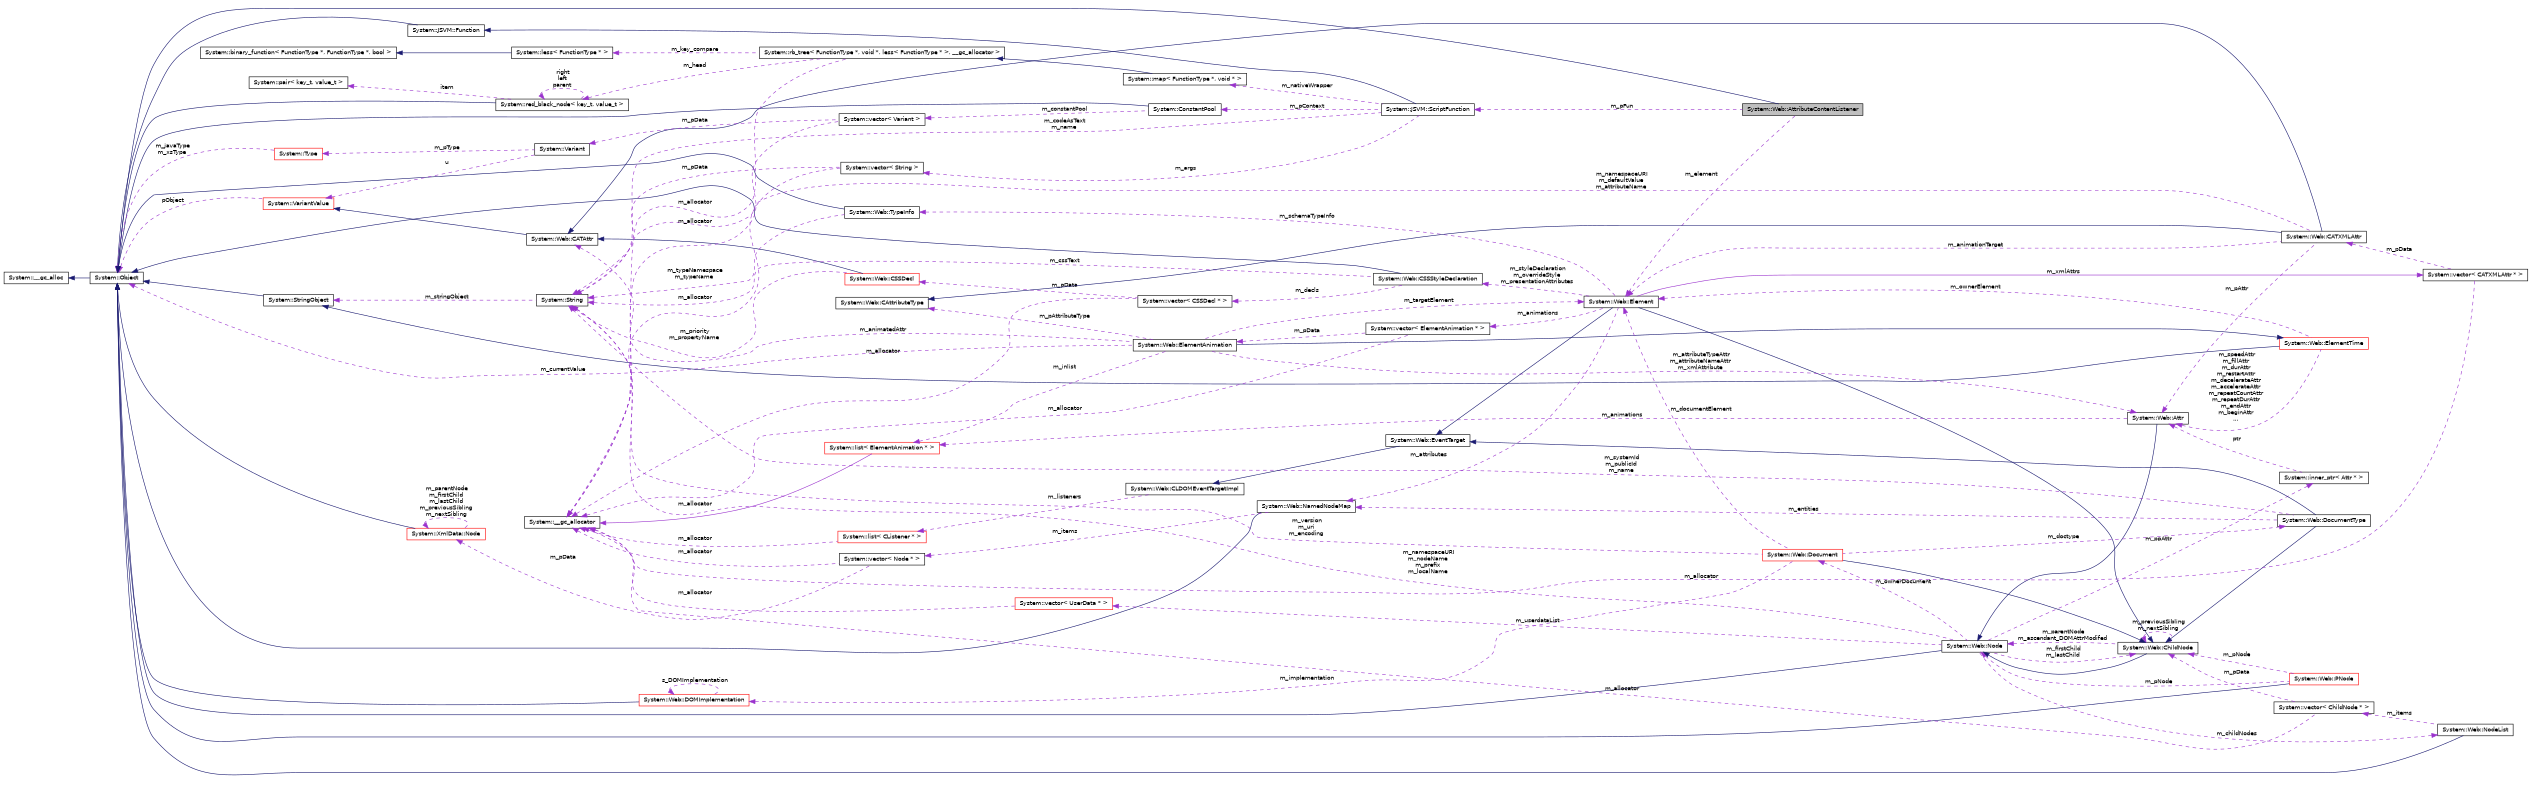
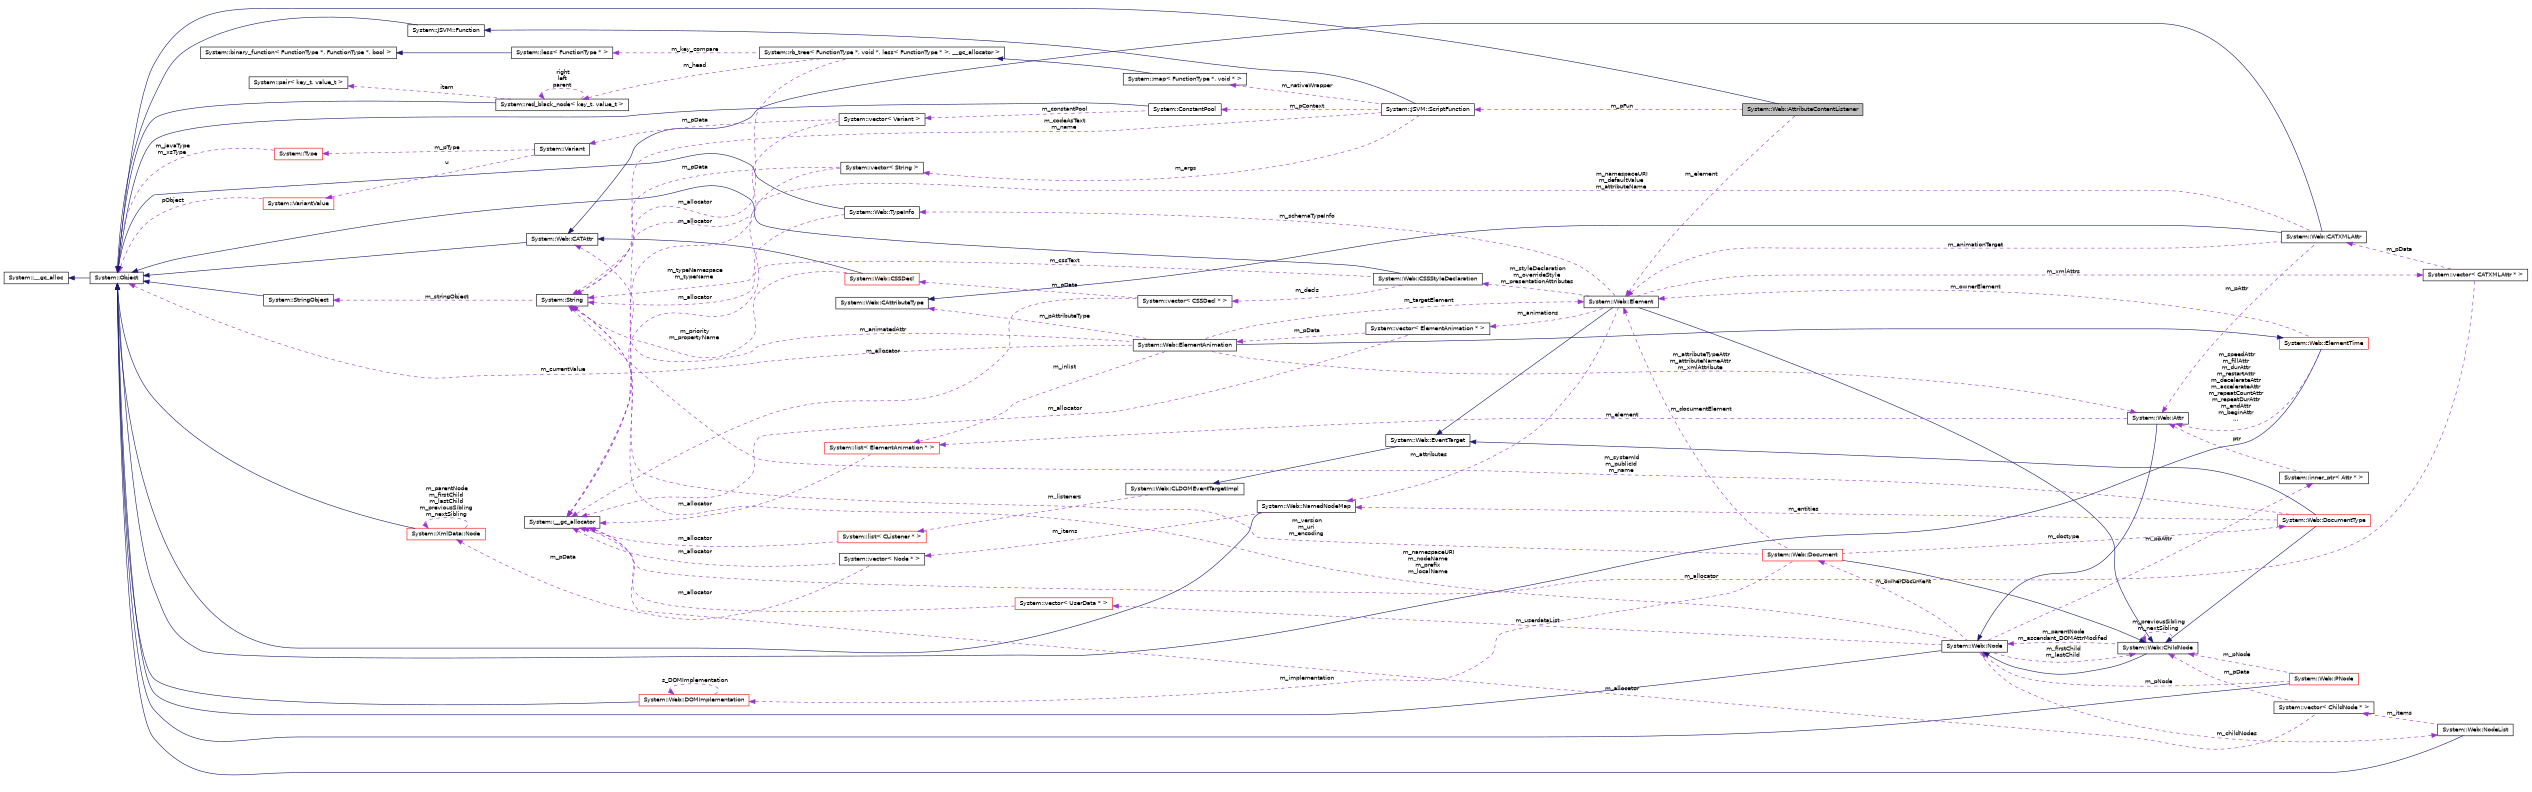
(433, 222) -> (338, 259)
(2026, 275) -> (2026, 275)
(1302, 384) -> (1041, 655)
(1621, 415) -> (1621, 415)
(731, 511) -> (731, 511)
(2324, 521) -> (2324, 521)
